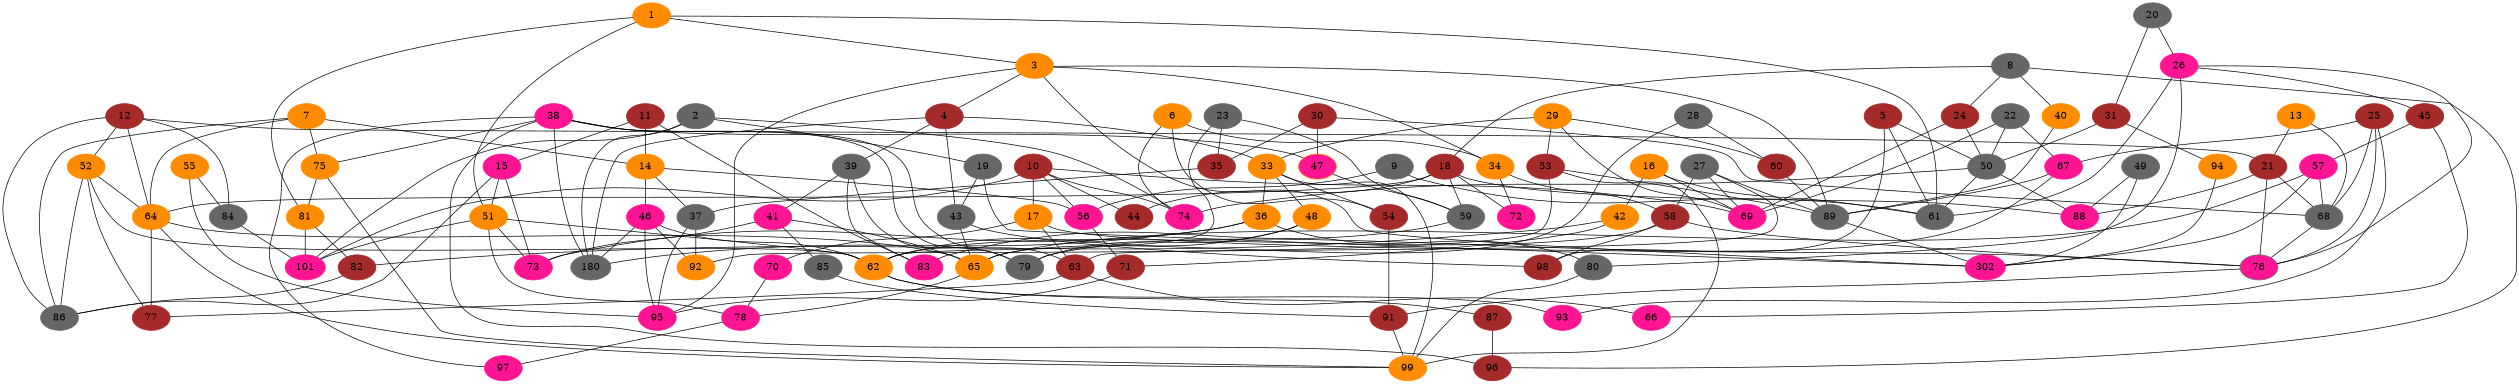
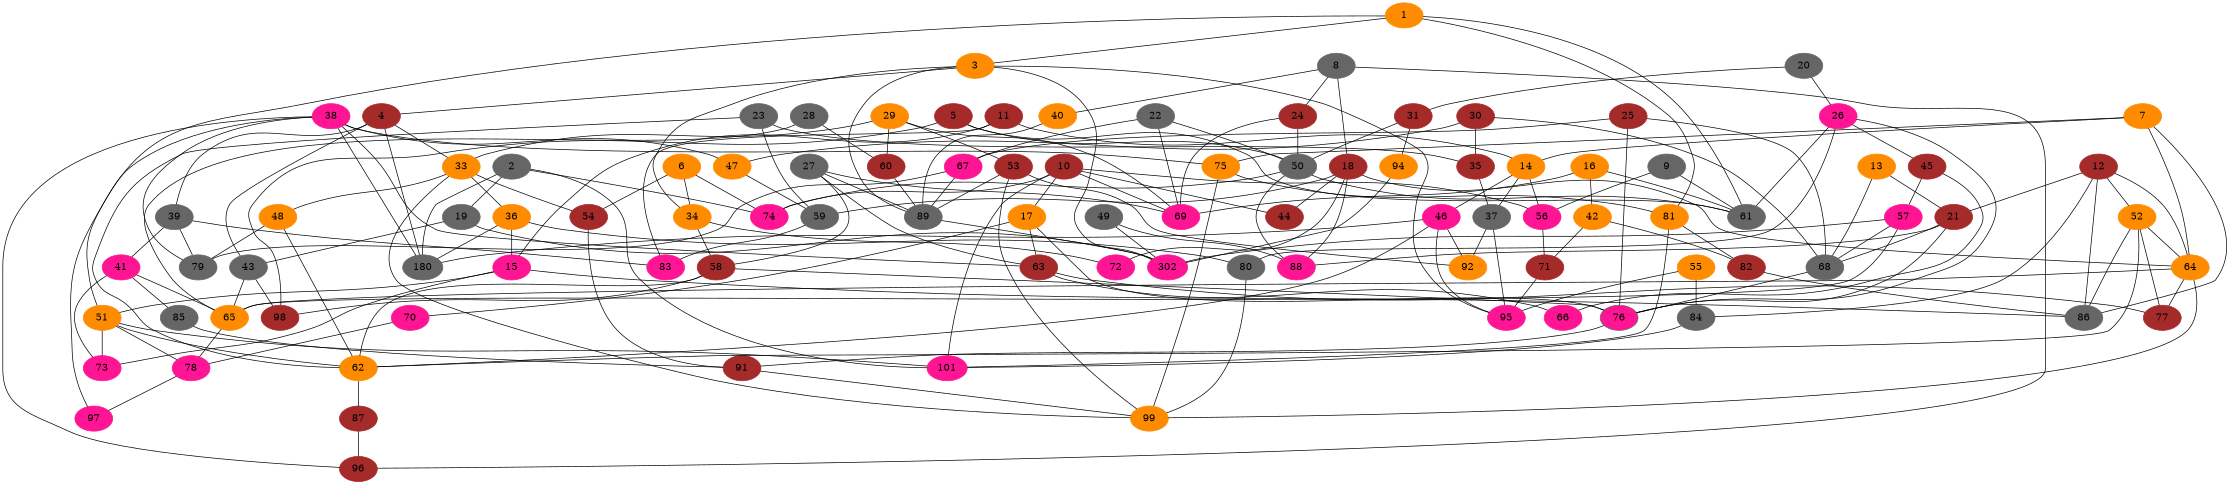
(1317, 167) -> (732, 167)
(826, 232) -> (512, 244)
(1562, 318) -> none
